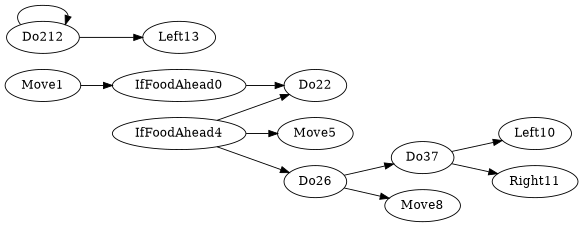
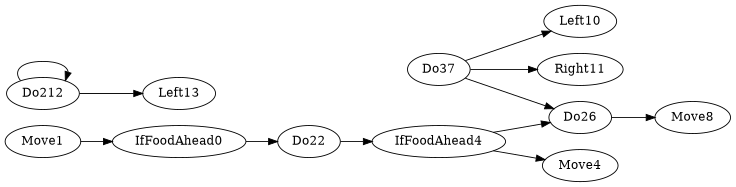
(249, 109) -> (352, 142)
(315, 134) -> (580, 166)
(364, 171) -> (505, 92)
